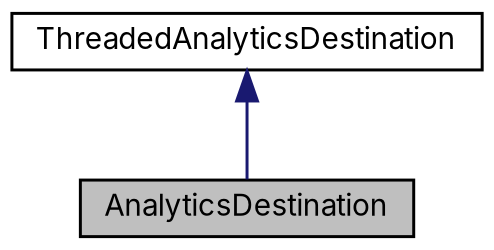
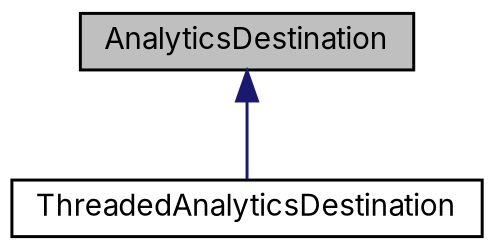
(247, 141) -> (247, 141)
